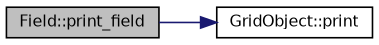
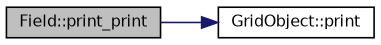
(83, 22) -> (83, 22)
